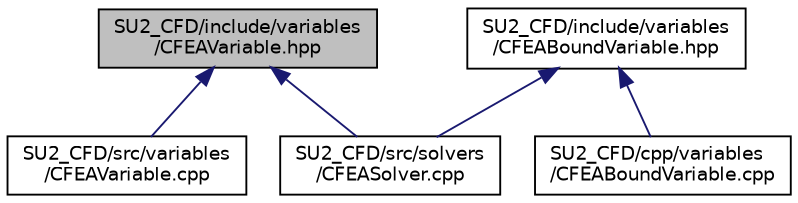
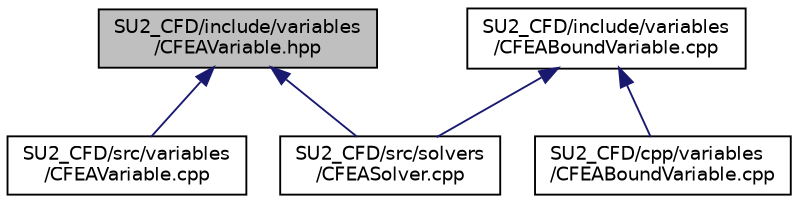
(606, 39) -> (606, 39)
